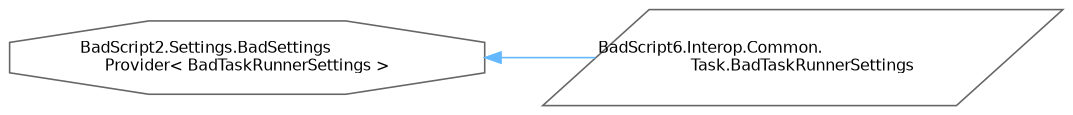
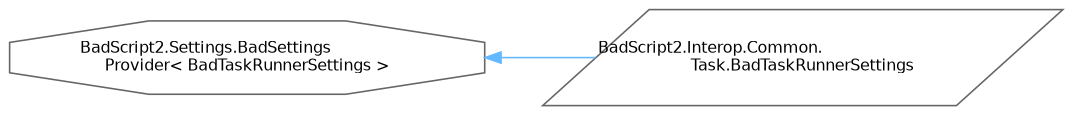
(803, 58) -> (803, 58)
